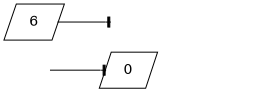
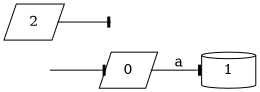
(34, 22) -> (34, 22)
none -> (229, 70)
